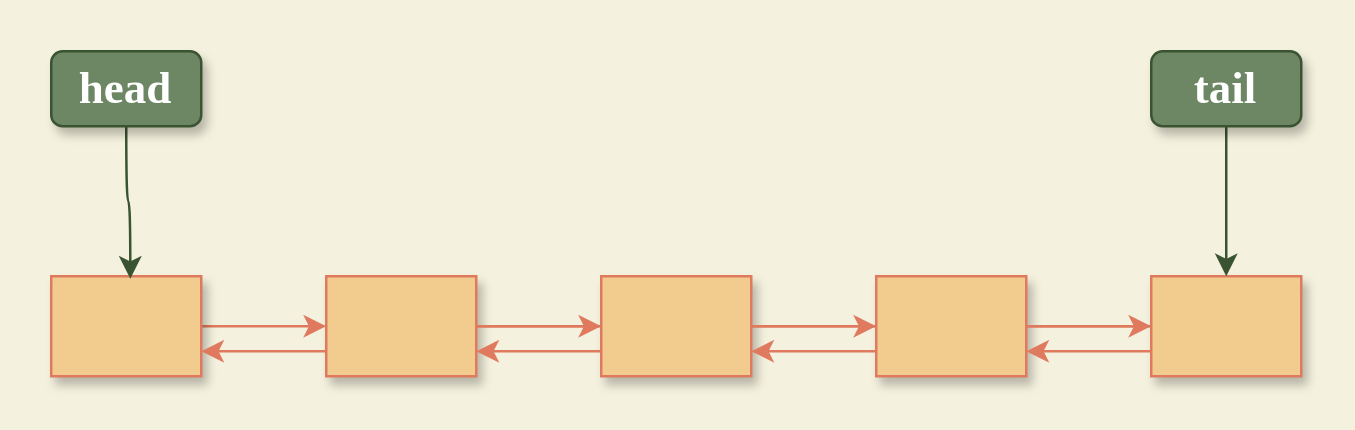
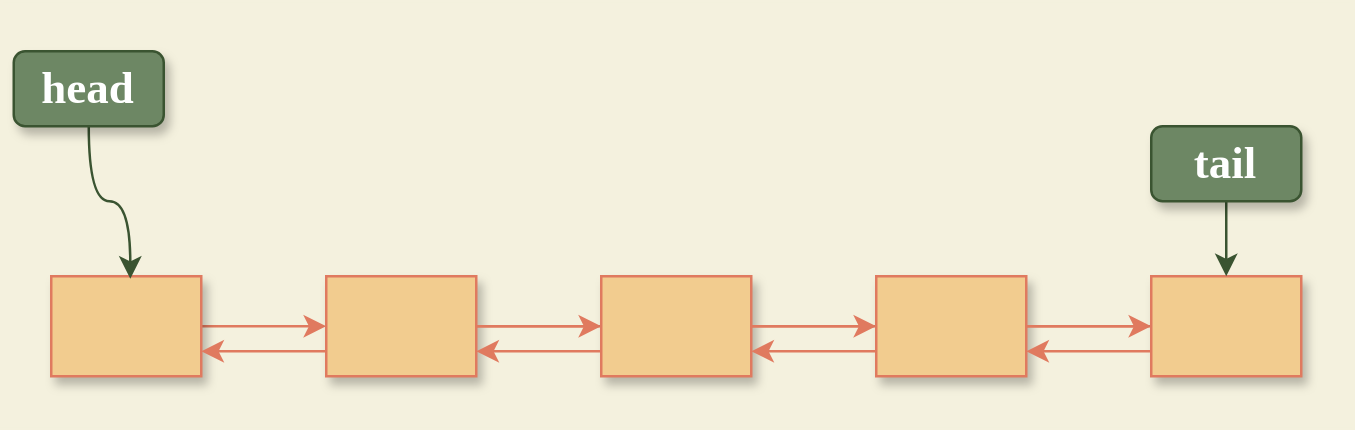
(126, 89) -> (89, 89)
(1226, 89) -> (1226, 164)
